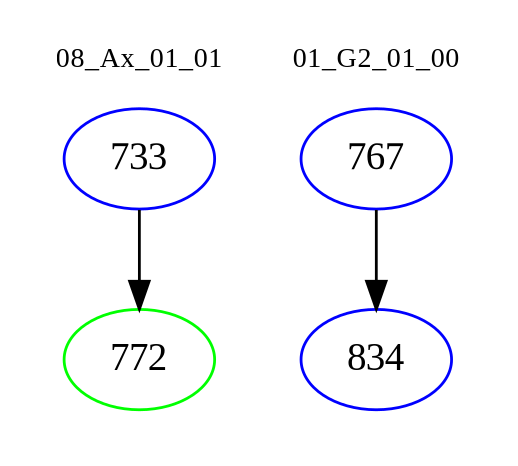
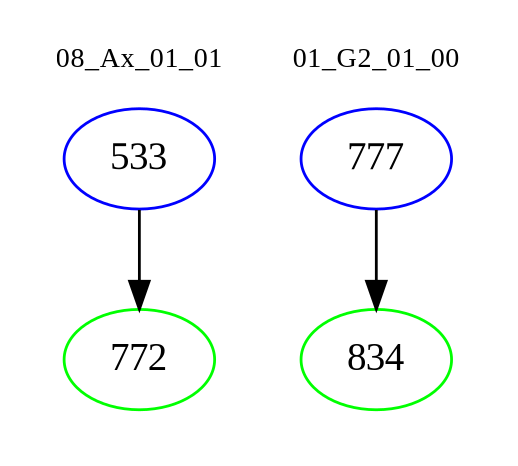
(139, 159) -> (139, 159)
(376, 159) -> (376, 159)
(376, 360) -> (376, 360)
